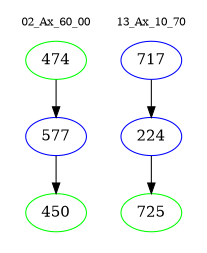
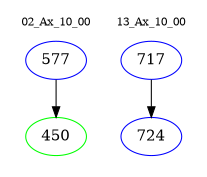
(56, 23) -> (56, 23)
(151, 23) -> (151, 23)
(56, 60) -> none
(151, 137) -> (151, 137)
(151, 213) -> none
